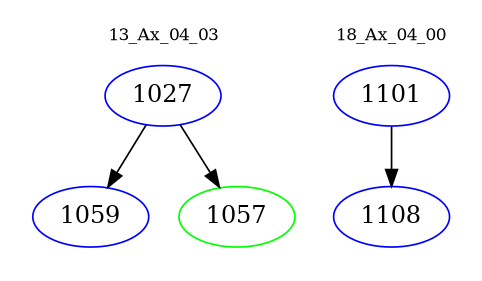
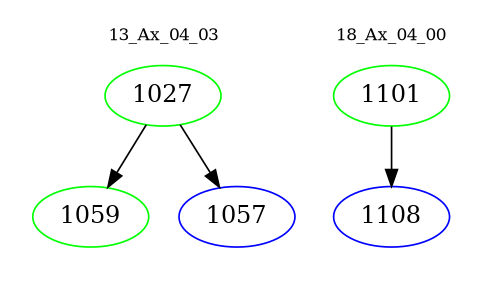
(163, 96) -> (163, 96)
(392, 96) -> (392, 96)
(91, 217) -> (91, 217)
(237, 217) -> (237, 217)
